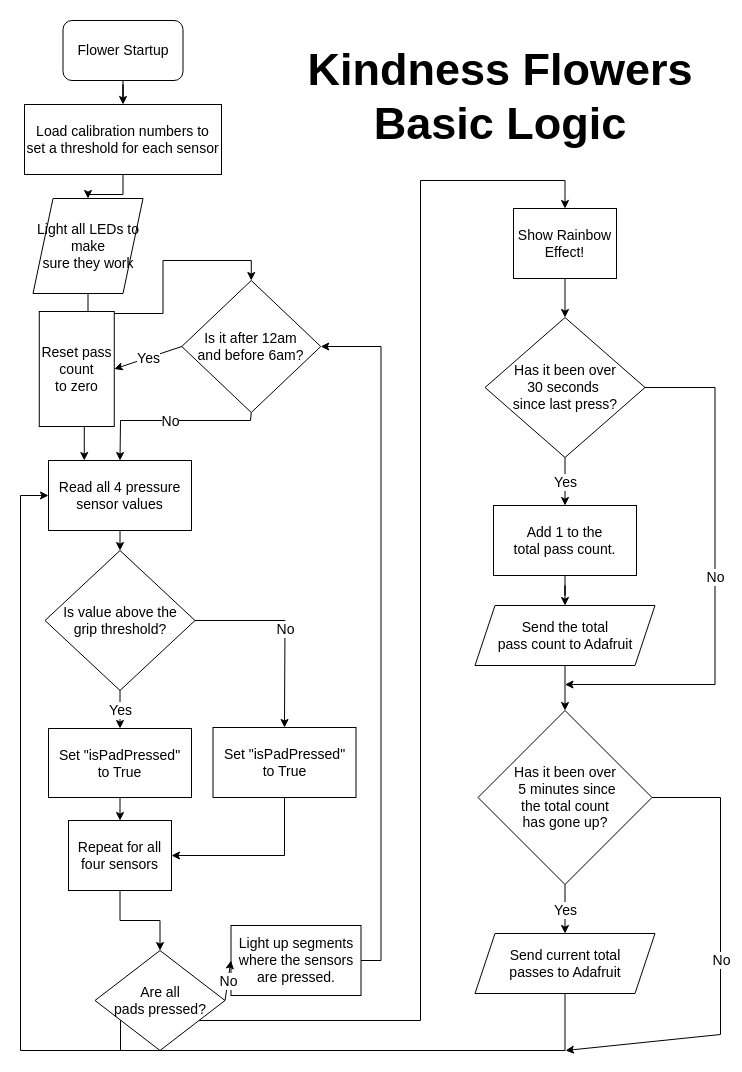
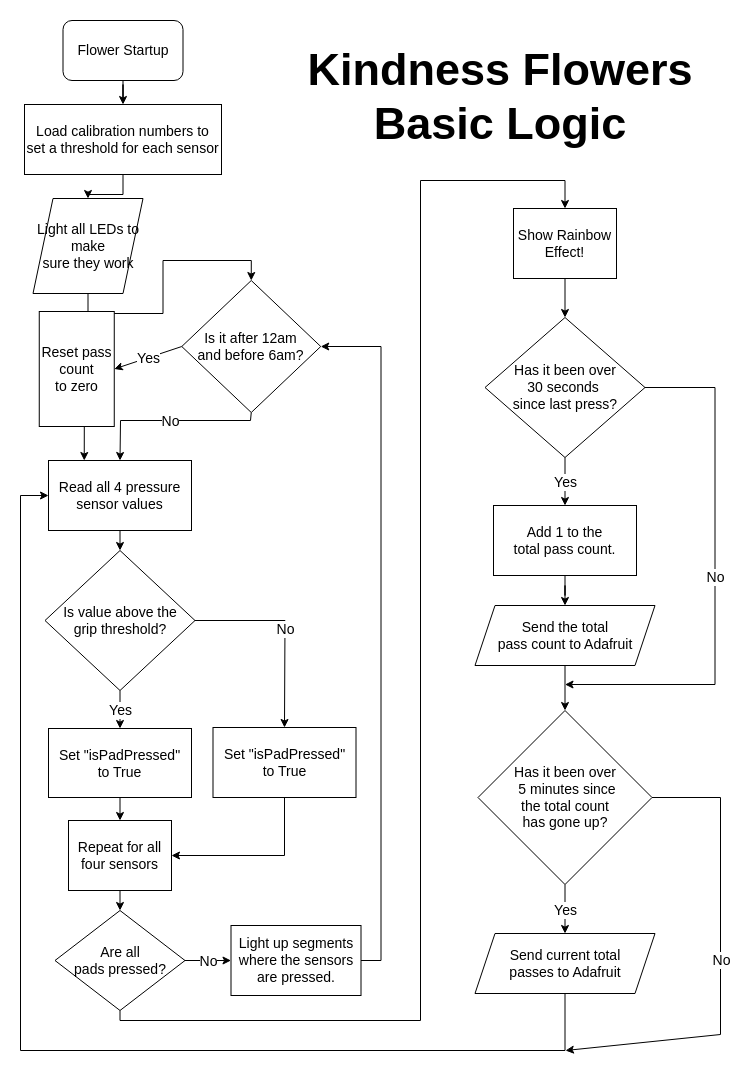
(160, 1001) -> (120, 961)
